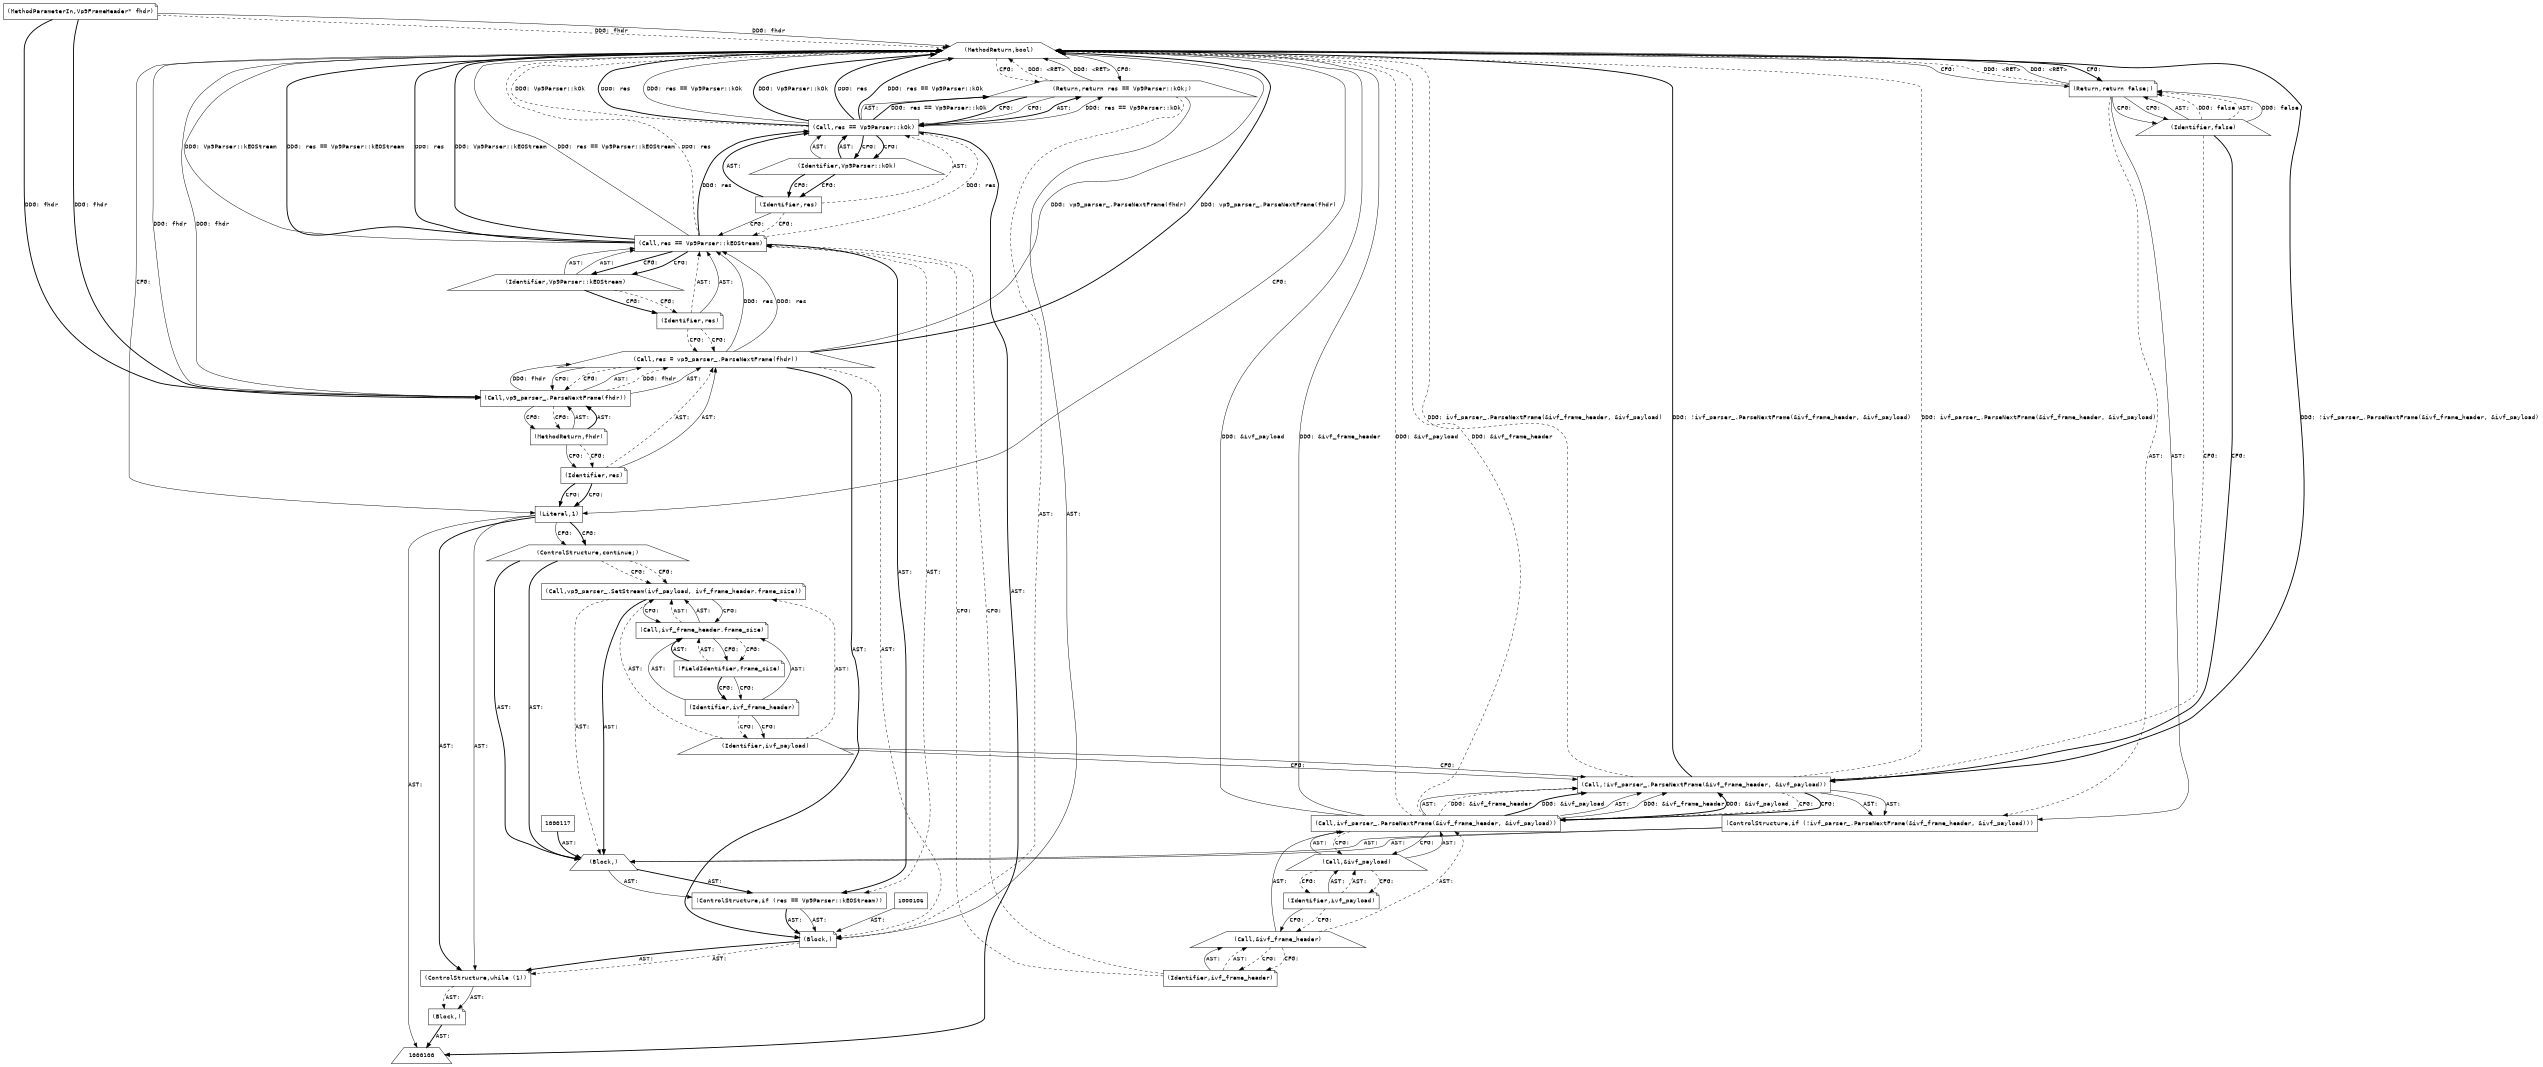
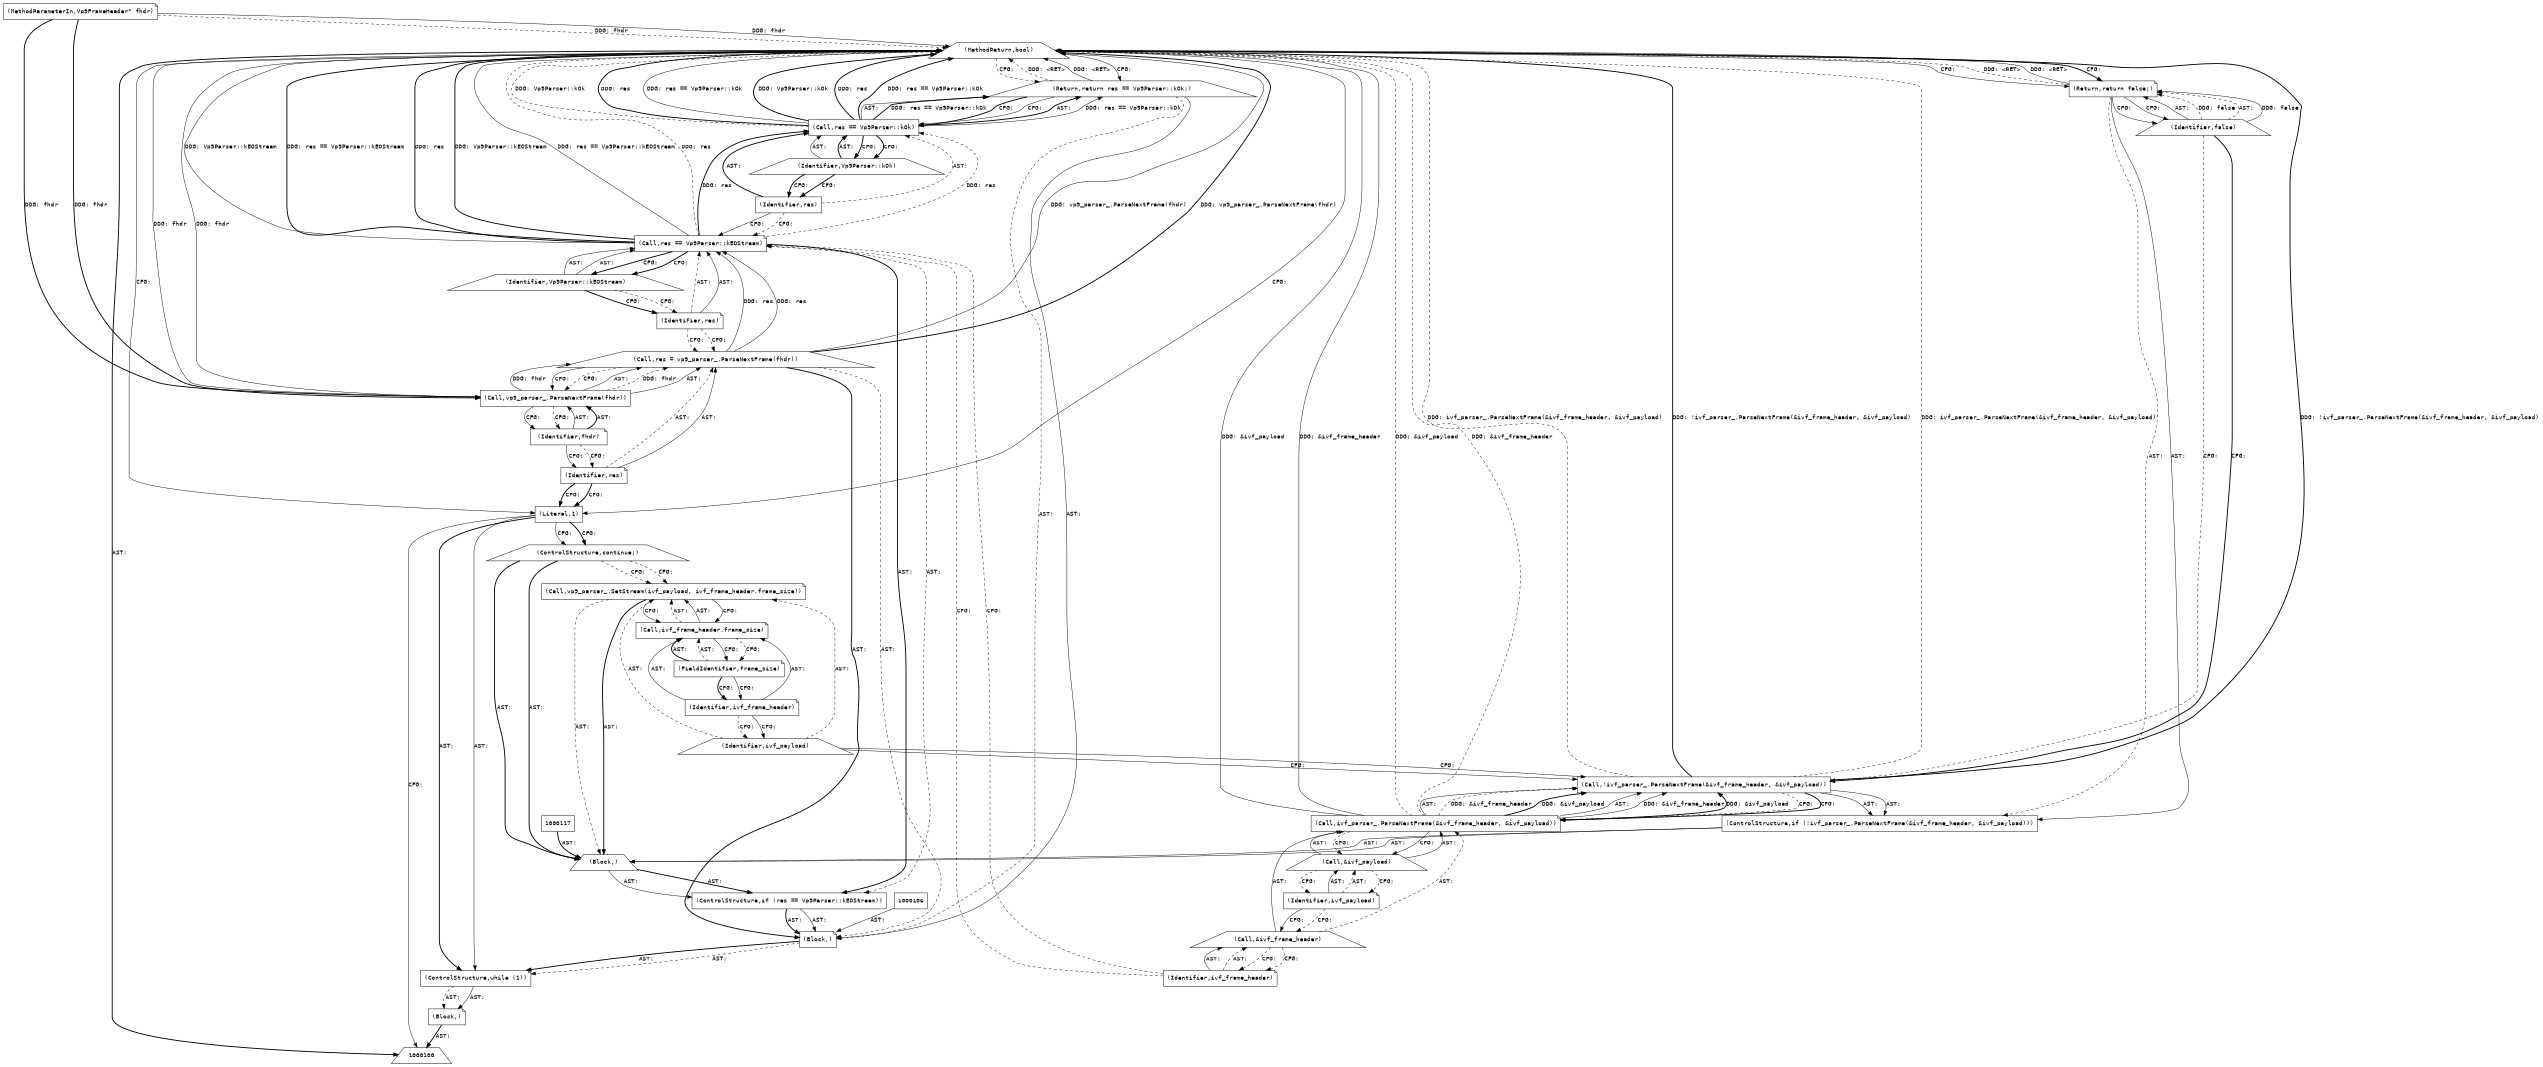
(569, 437) -> (569, 437)
(418, 785) -> (418, 785)
(1018, 818) -> (116, 279)
